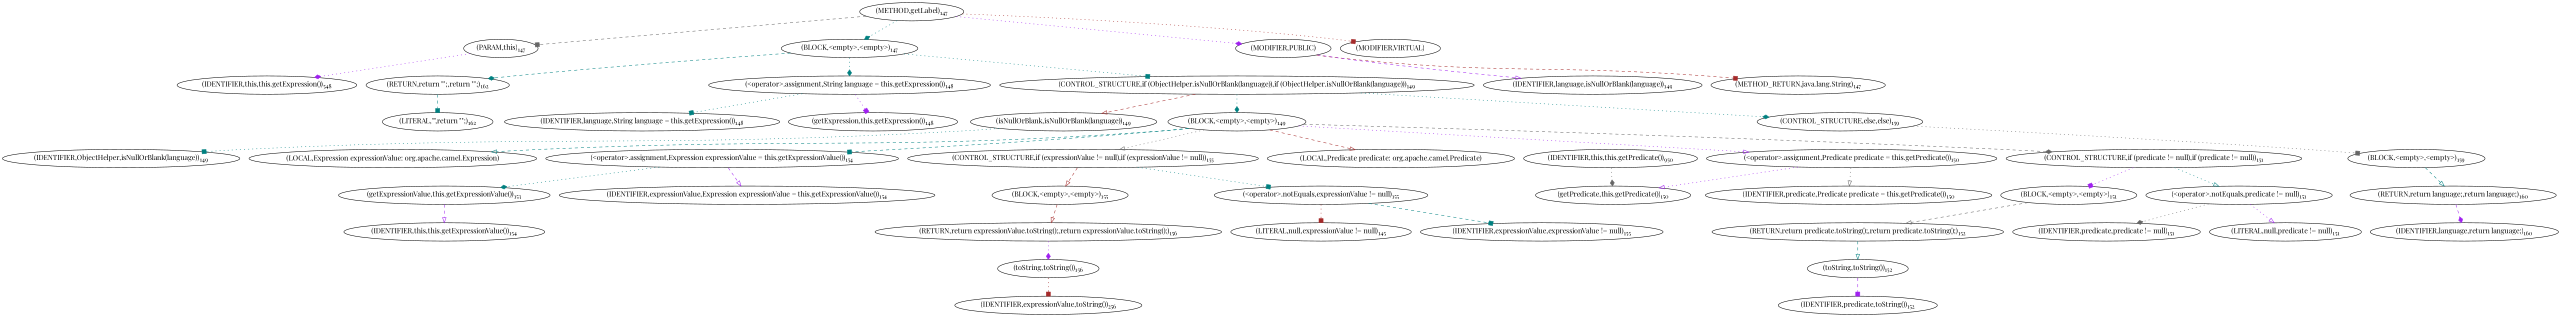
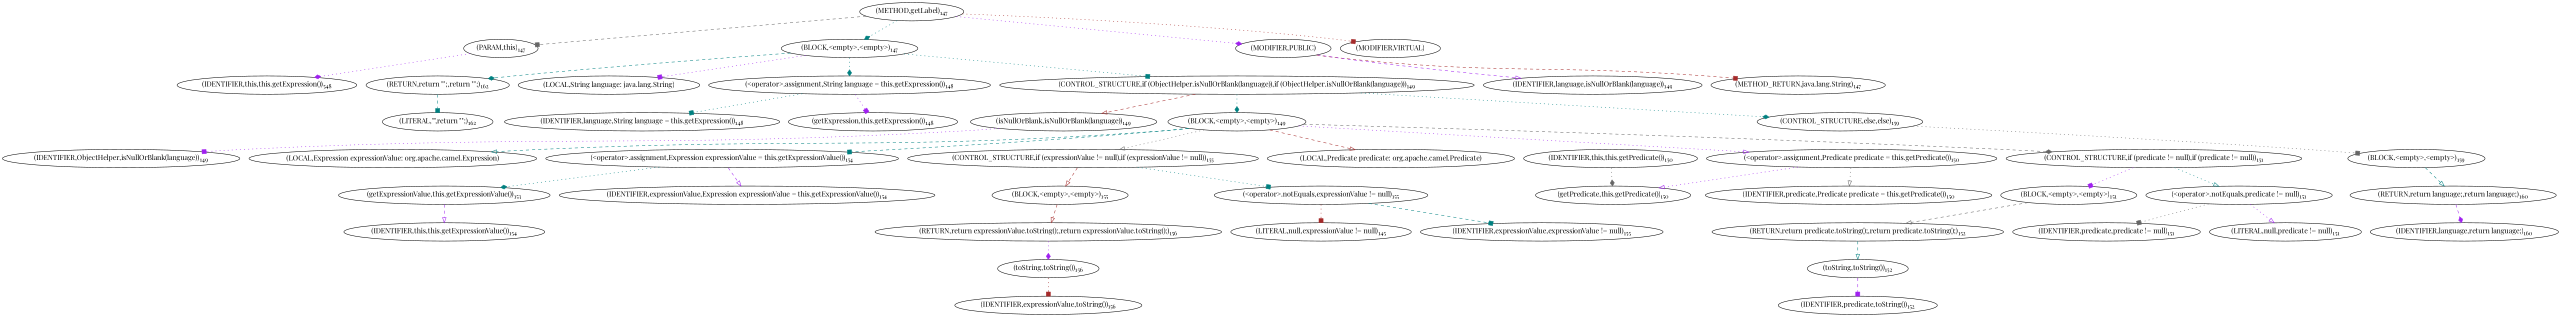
none -> (609, 85)
(603, 141) -> (603, 141)
(1669, 158) -> (1669, 158)
(2176, 213) -> (2176, 213)
(1112, 305) -> (1112, 305)
